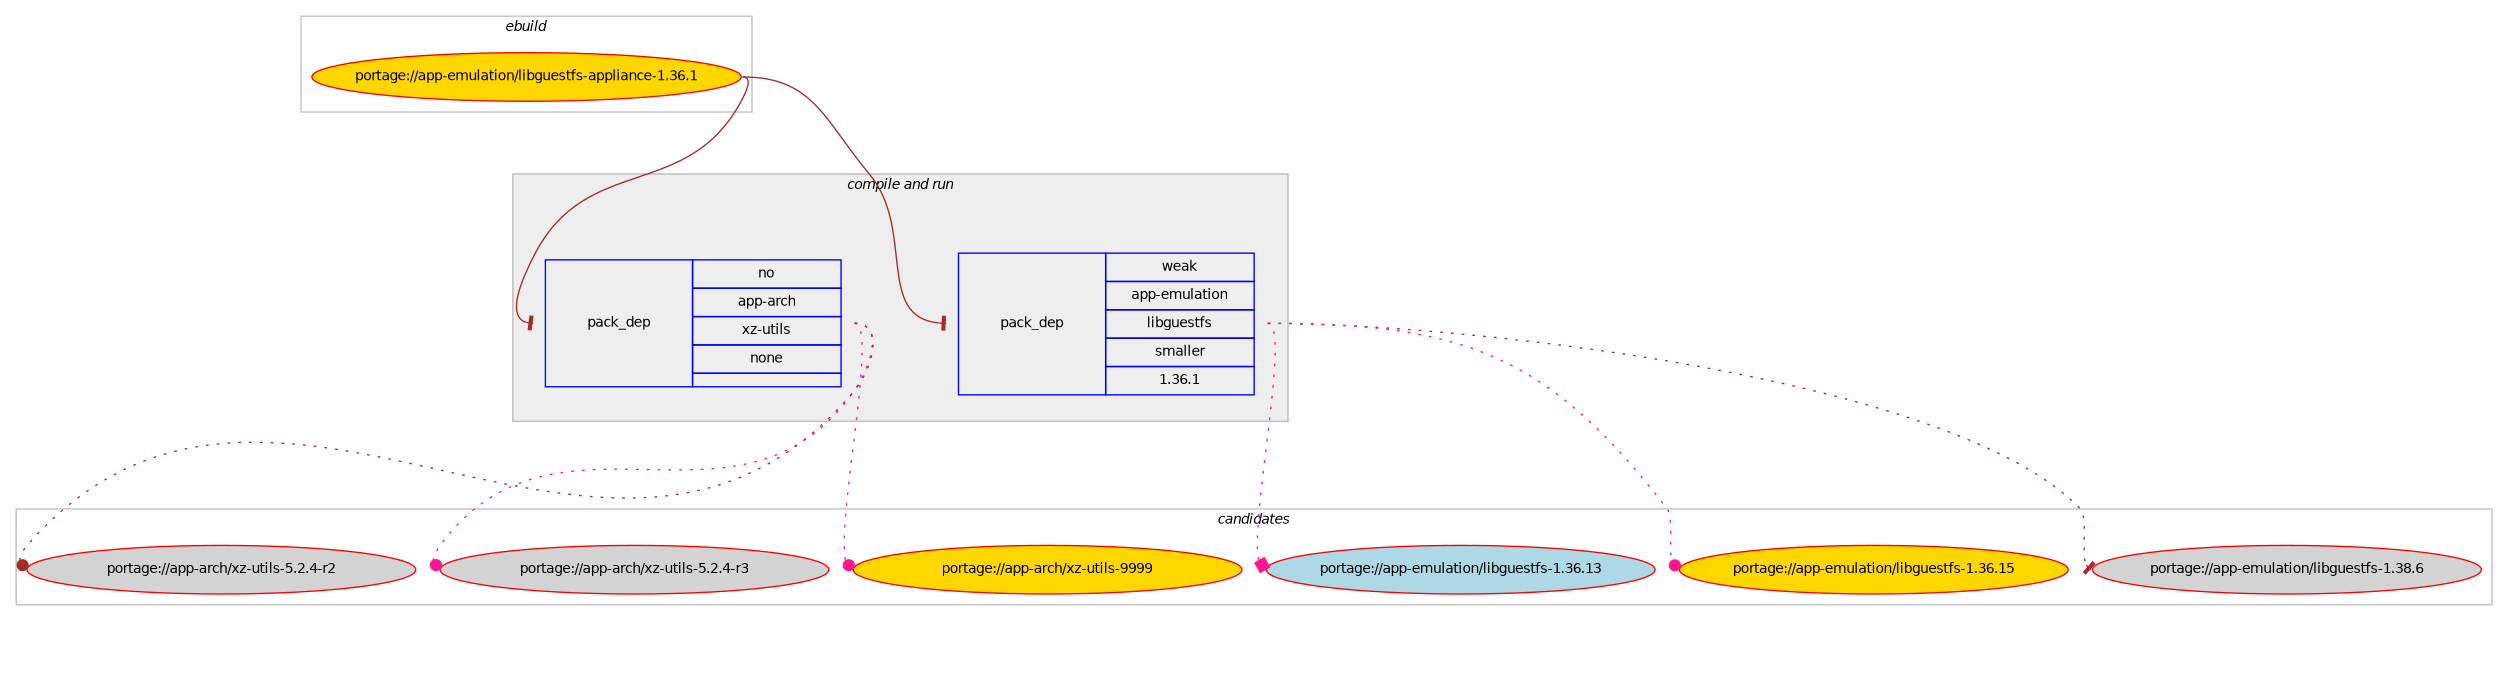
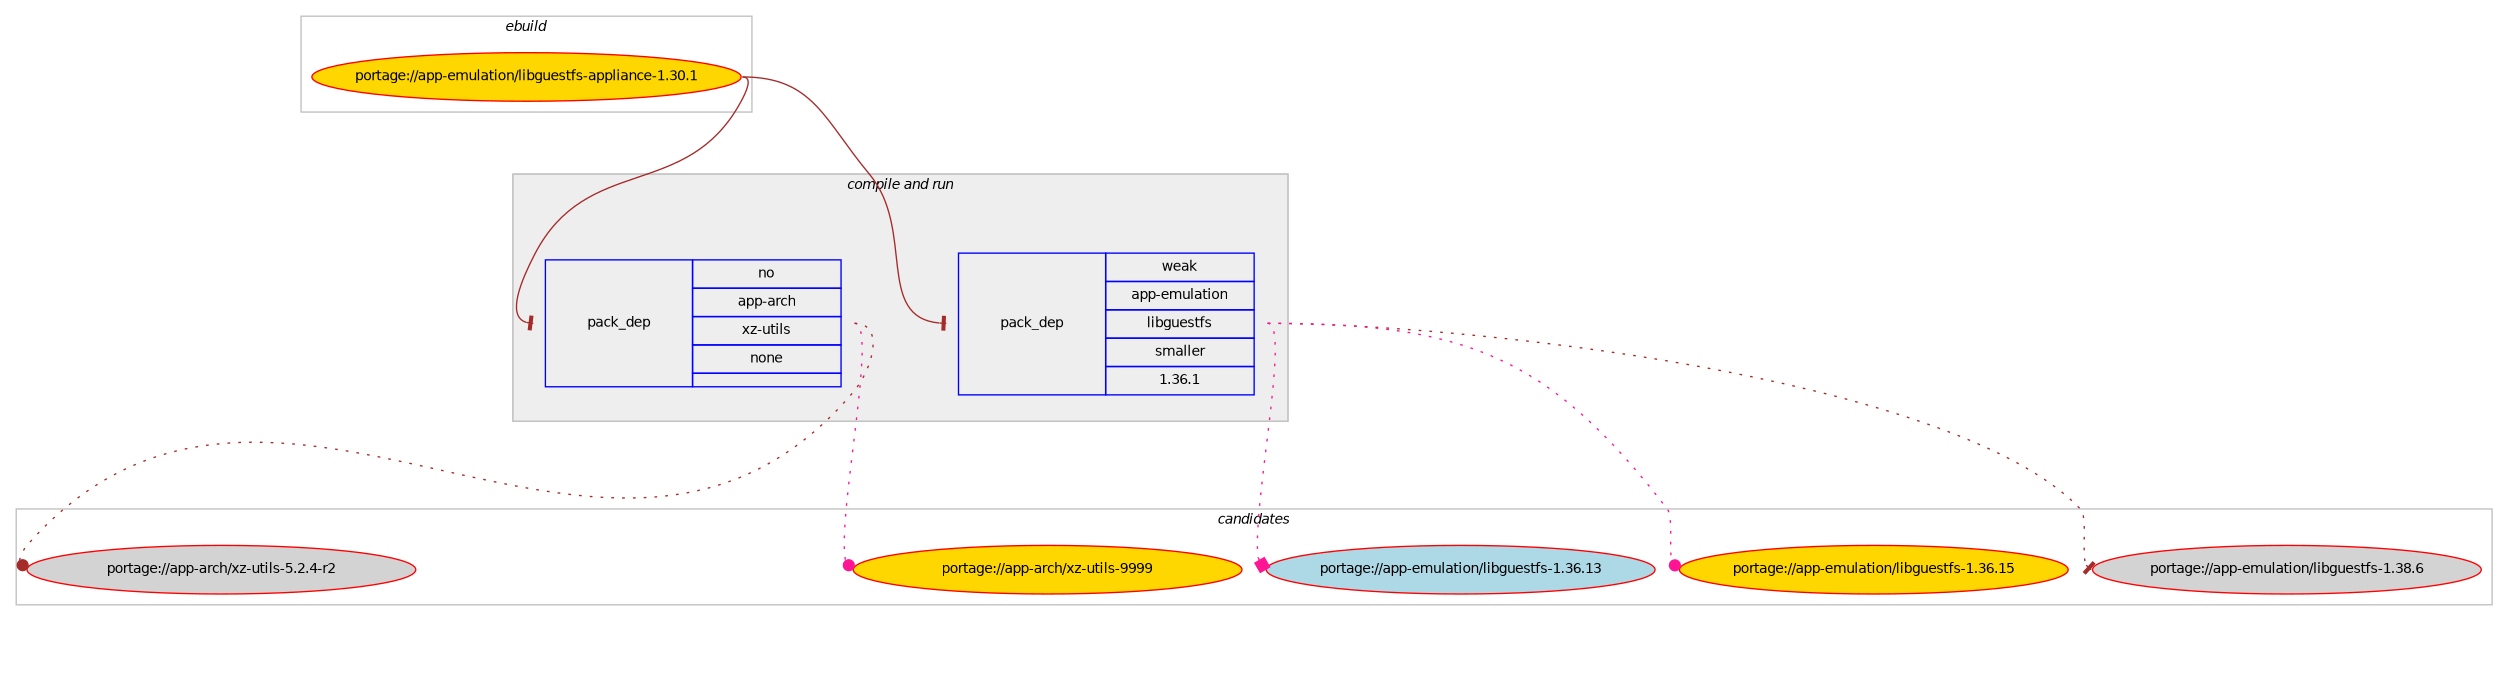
(526, 77) -> (526, 77)
(634, 570) -> none
